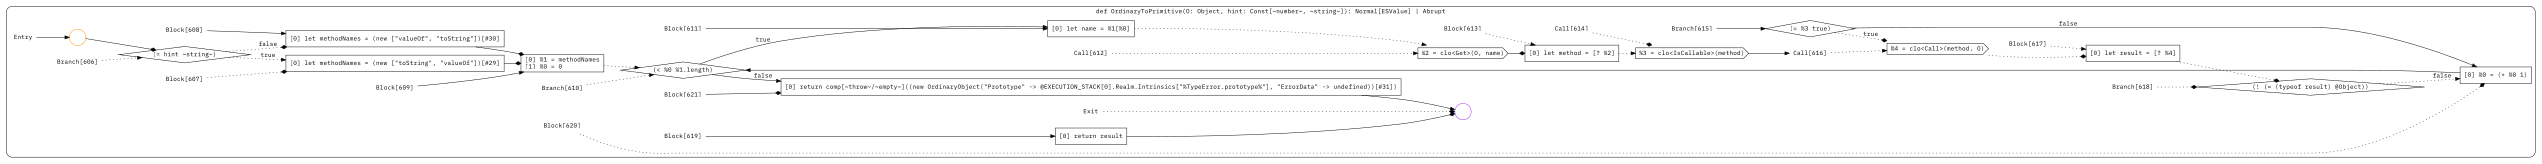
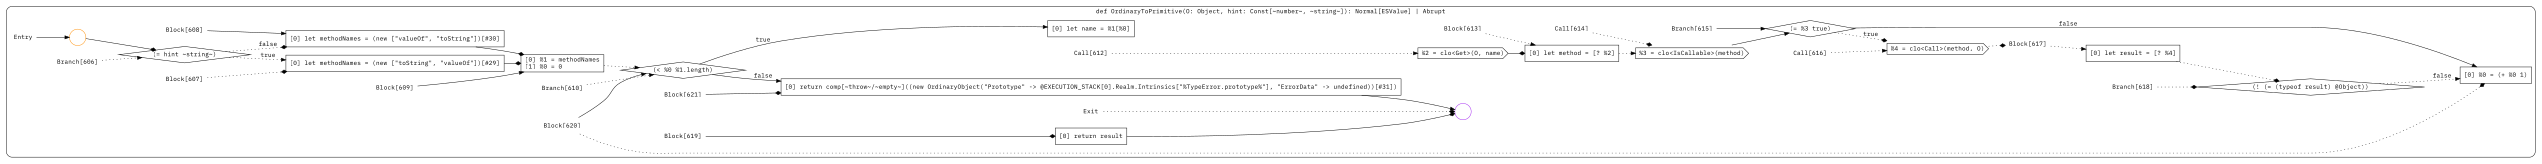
(683, 29) -> none
(1278, 31) -> none
(1767, 53) -> (1758, 40)
(2035, 57) -> (1994, 46)
(1605, 70) -> (610, 94)
(878, 136) -> (878, 136)
